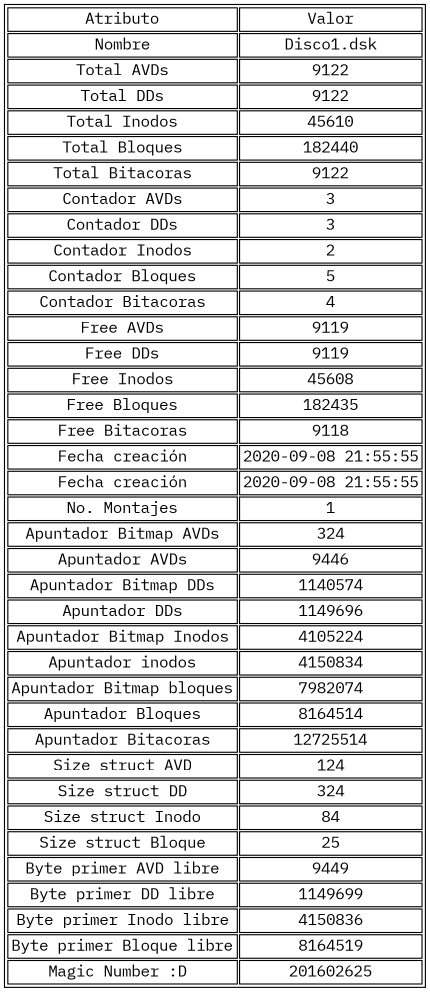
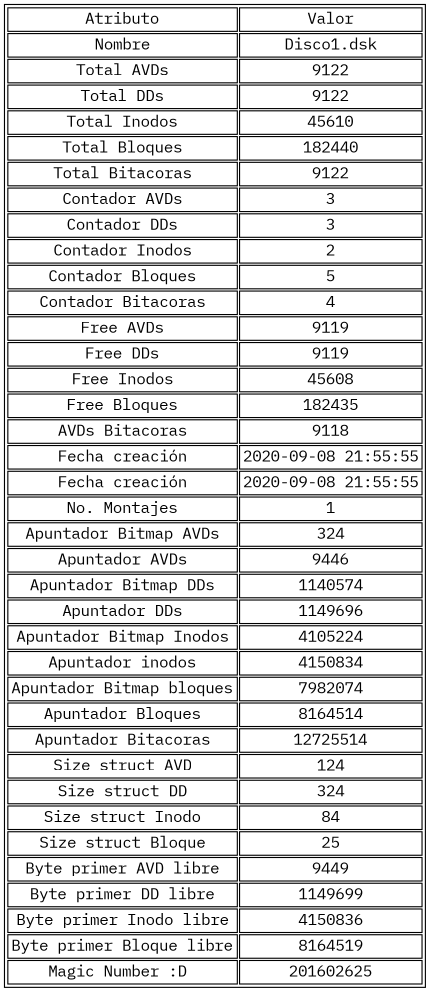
(123, 431) -> (123, 431)
